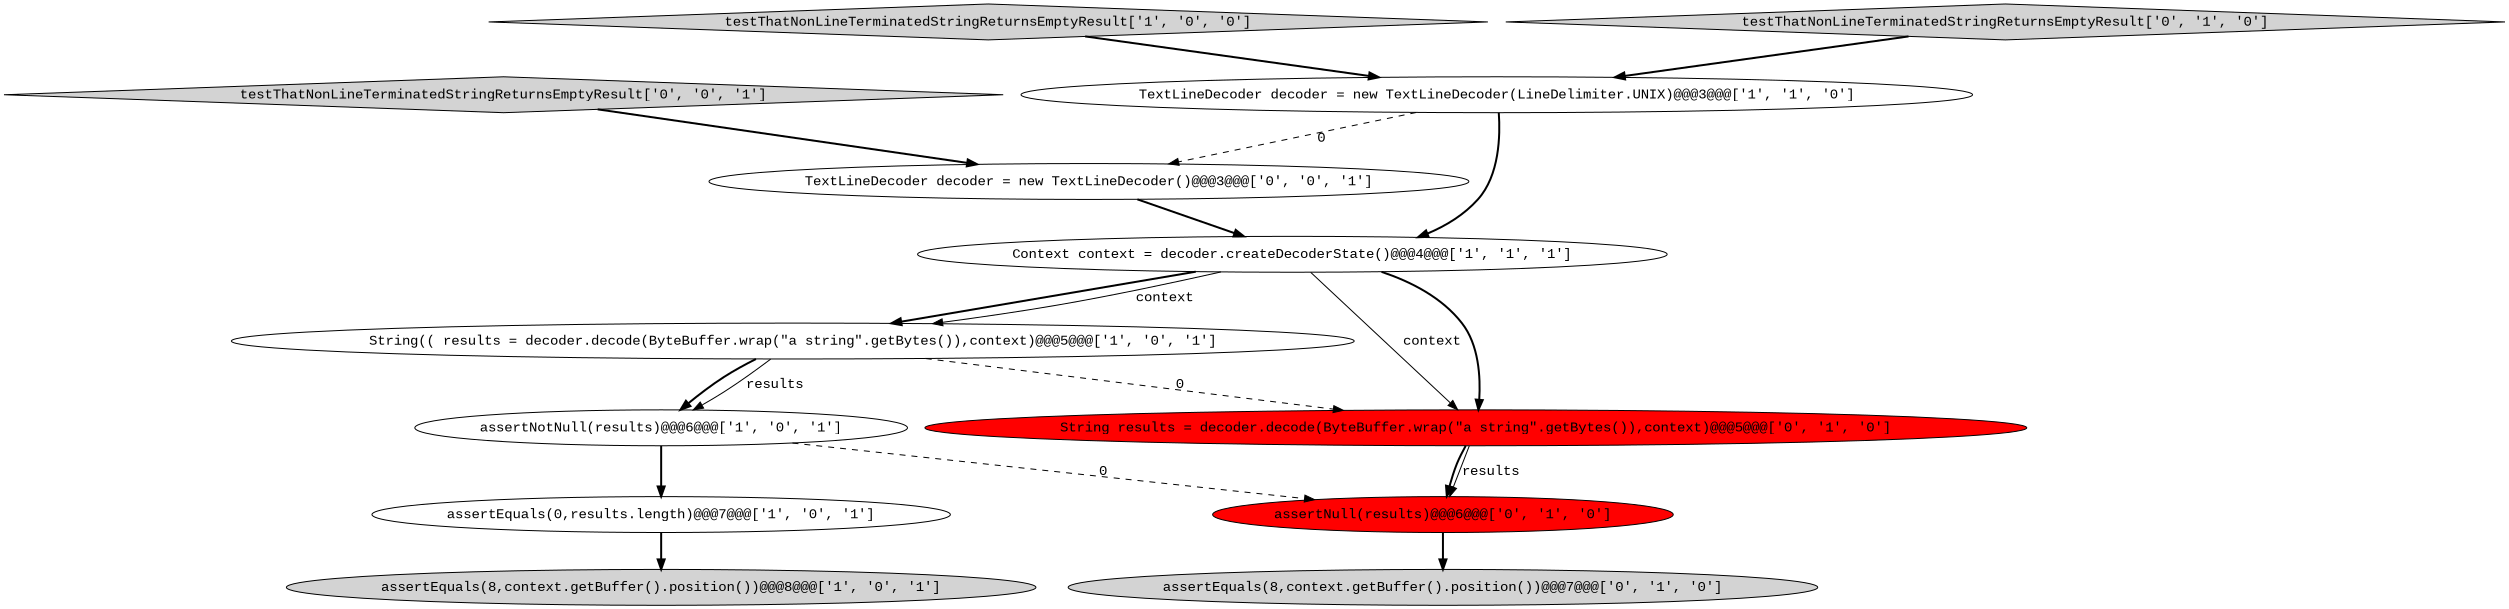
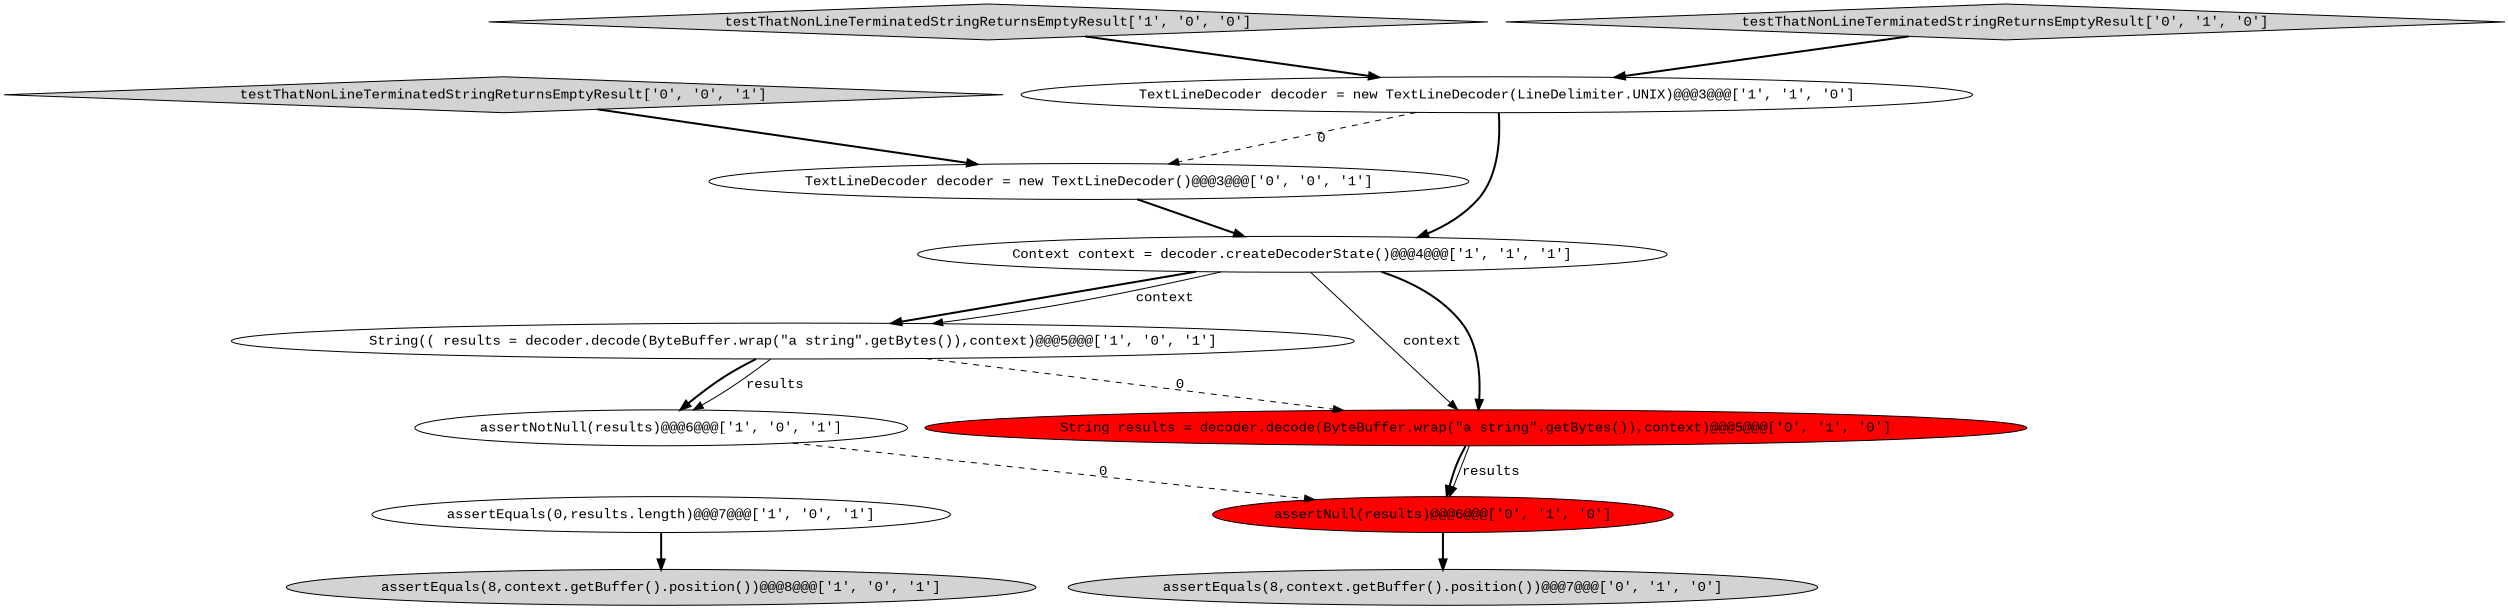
(661, 466) -> none
